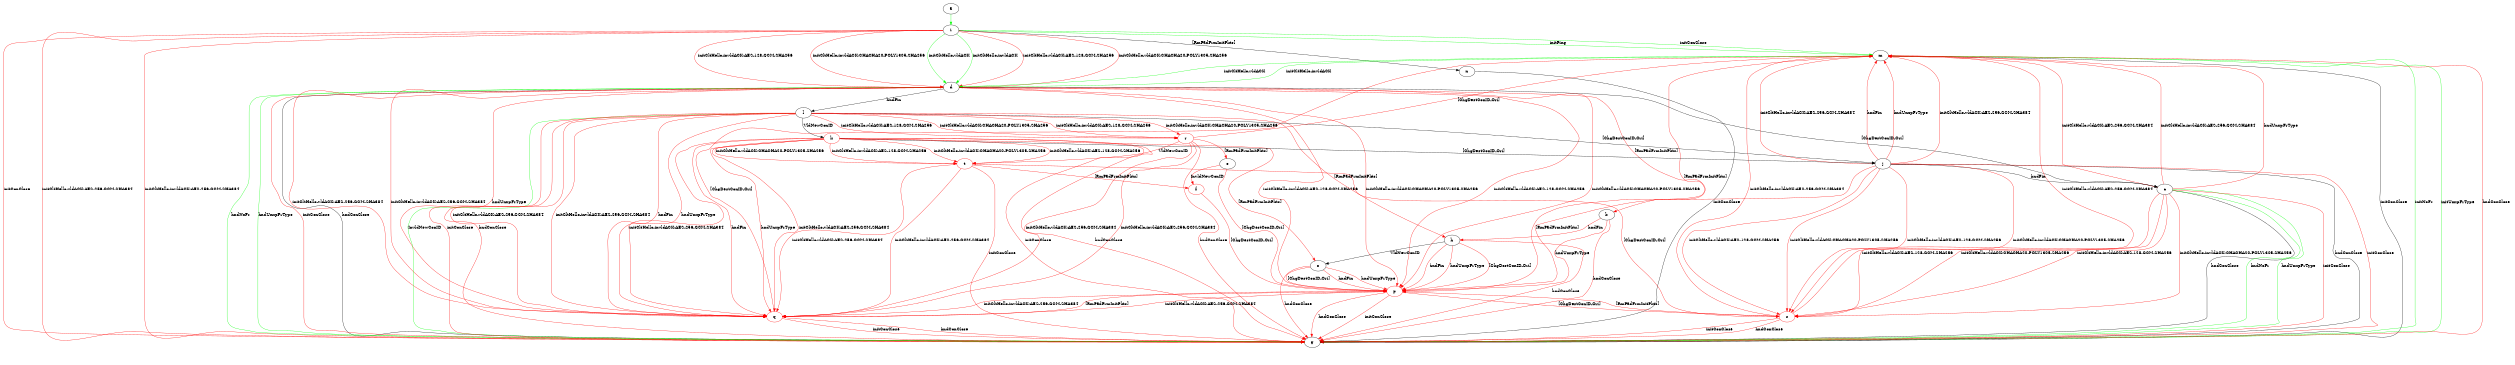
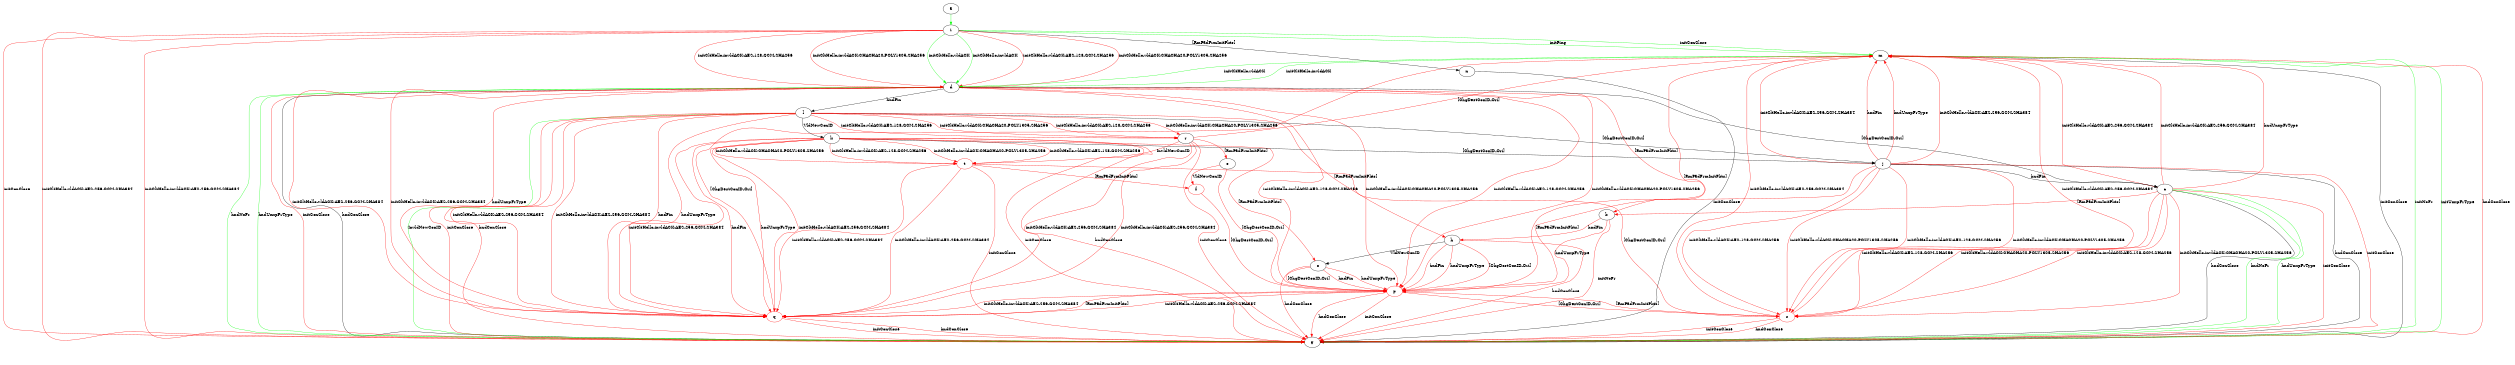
(832, 138) -> (832, 138)
(1186, 138) -> (1186, 138)
(1174, 151) -> (1174, 151)
(1208, 177) -> (1208, 177)
none -> (1888, 209)
(1214, 240) -> (1214, 240)
(1608, 279) -> (1608, 279)
